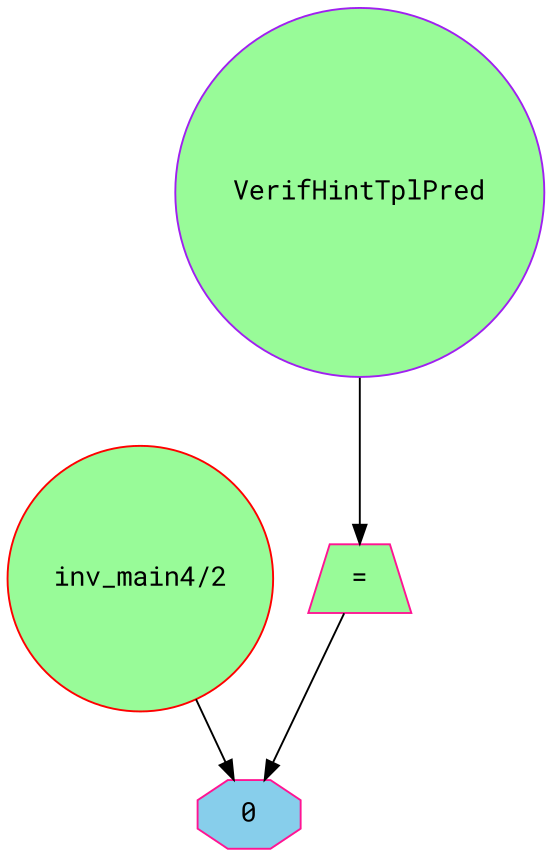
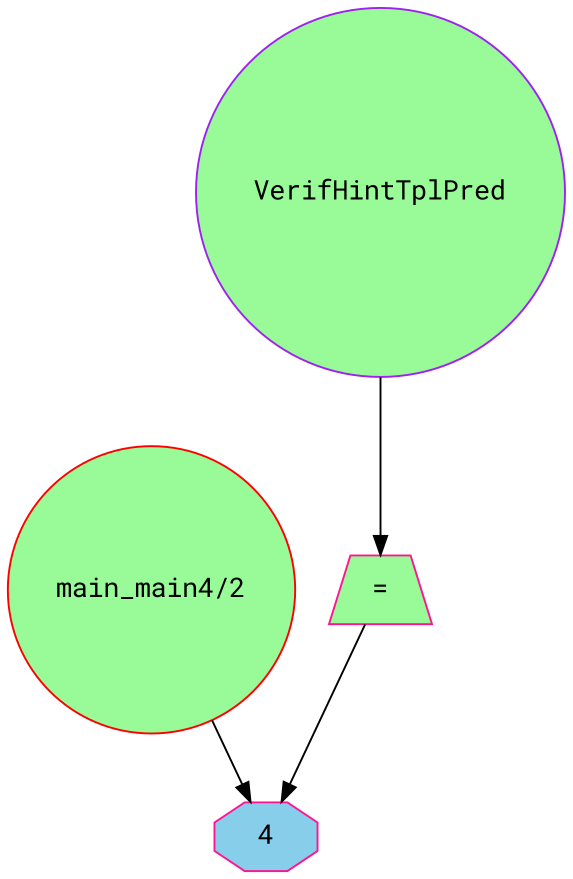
(140, 579) -> (152, 590)
(249, 814) -> (266, 837)
